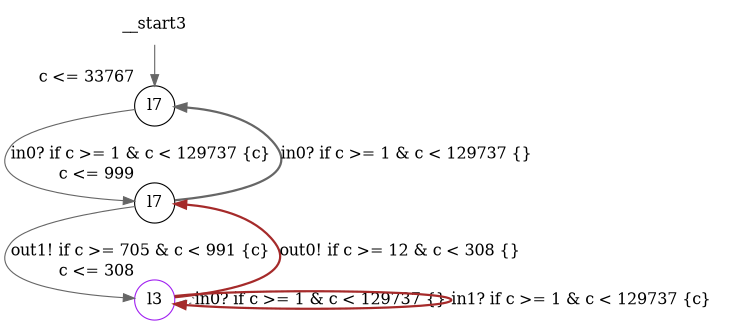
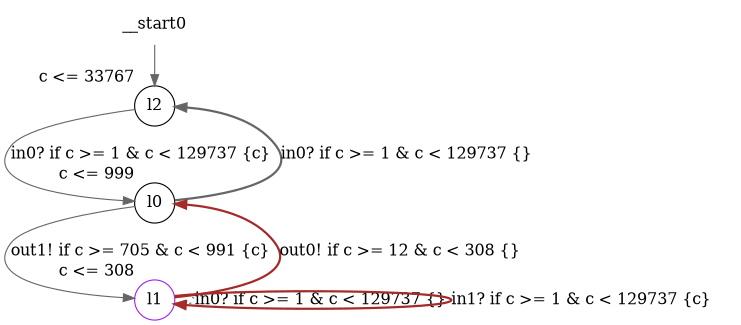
(155, 25) -> (155, 25)
(155, 106) -> (155, 106)
(155, 203) -> (155, 203)
(155, 300) -> (155, 300)
